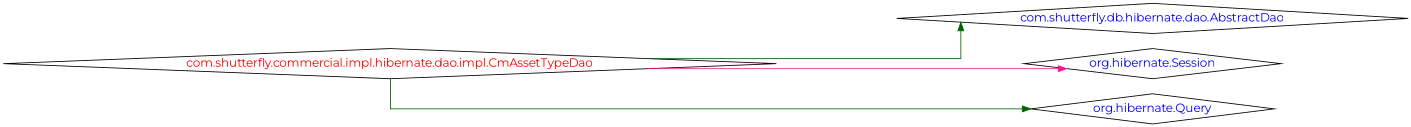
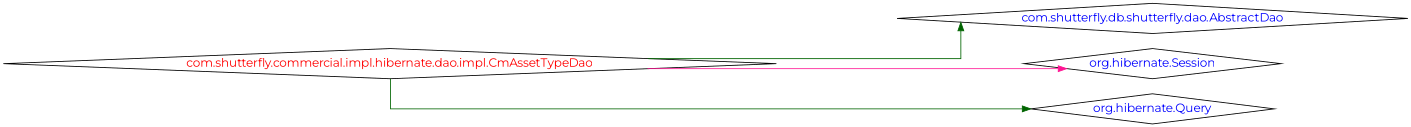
(1152, 18) -> (1152, 18)
